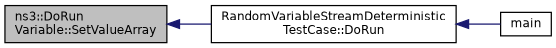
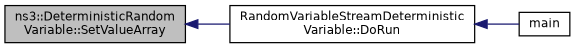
(86, 24) -> (95, 24)
(334, 24) -> (352, 24)
